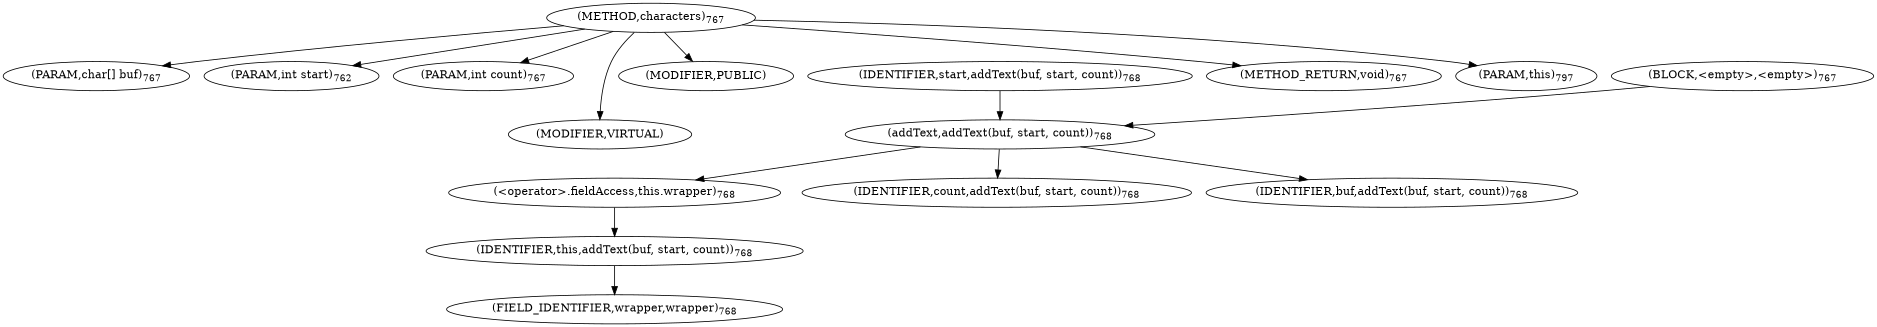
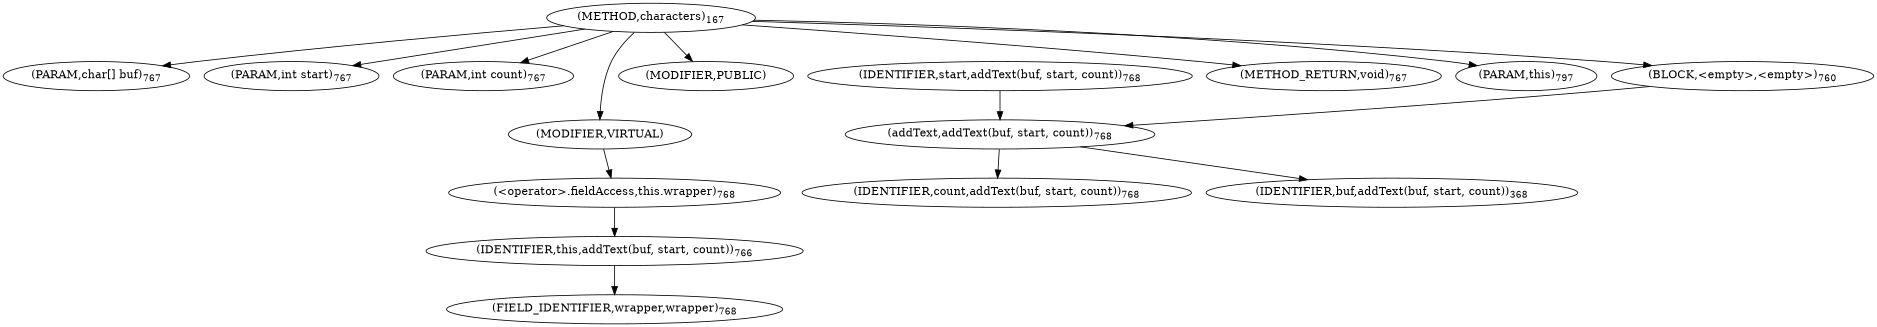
(715, 17) -> (715, 17)
none -> (1332, 45)
(343, 75) -> (343, 75)
(1828, 75) -> (1828, 75)
(812, 163) -> (606, 160)
(1519, 191) -> (1519, 191)
(744, 250) -> (744, 250)
